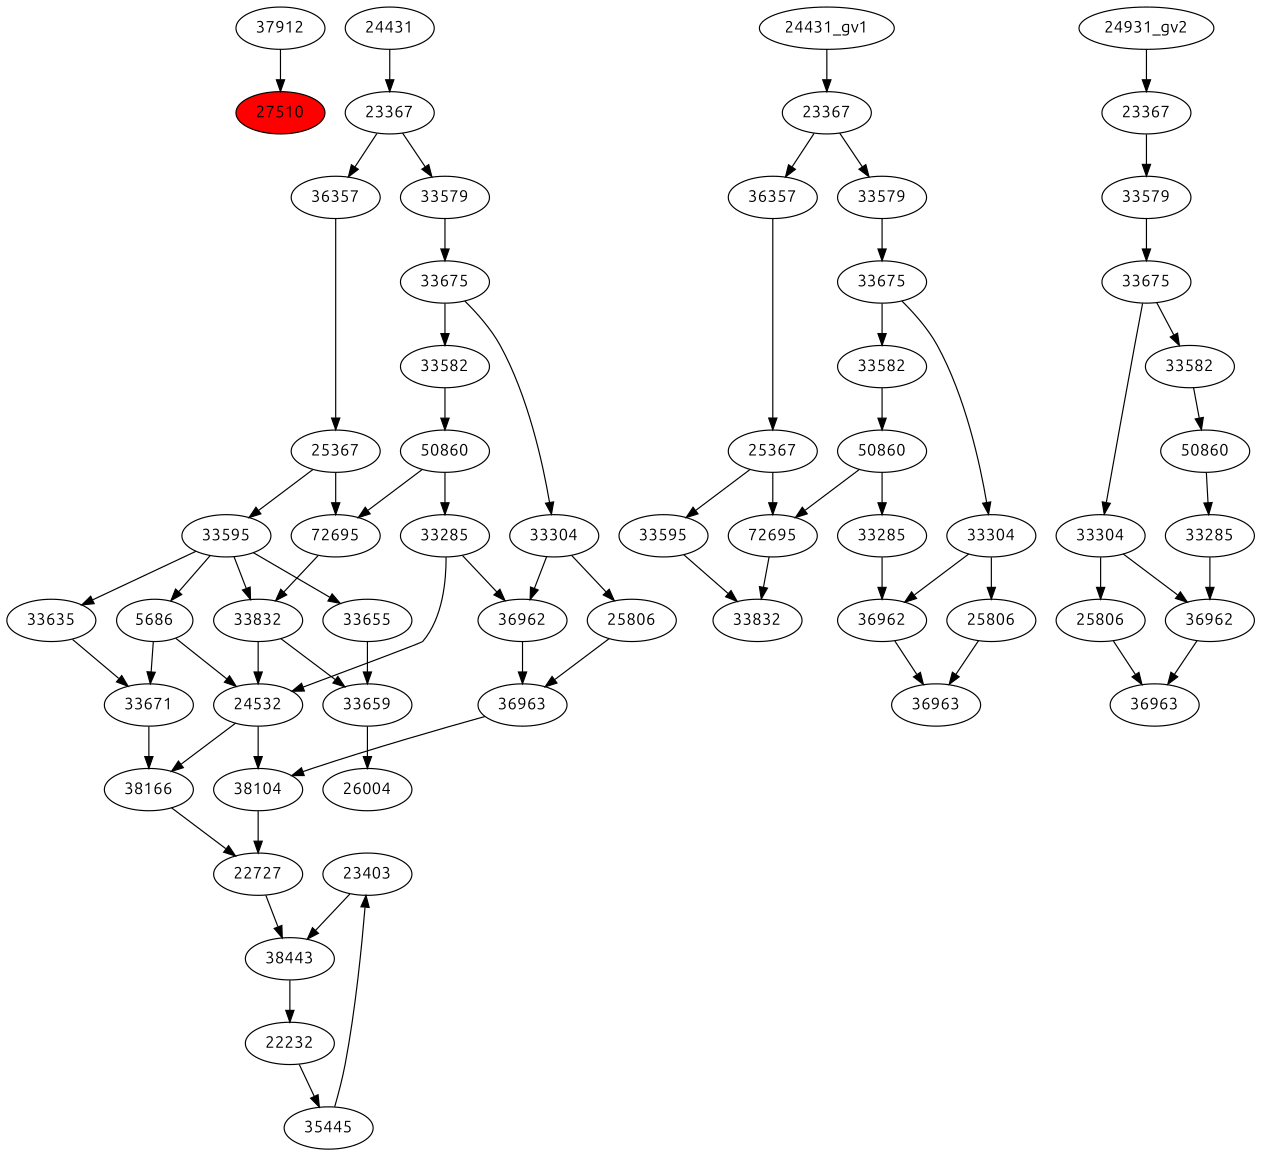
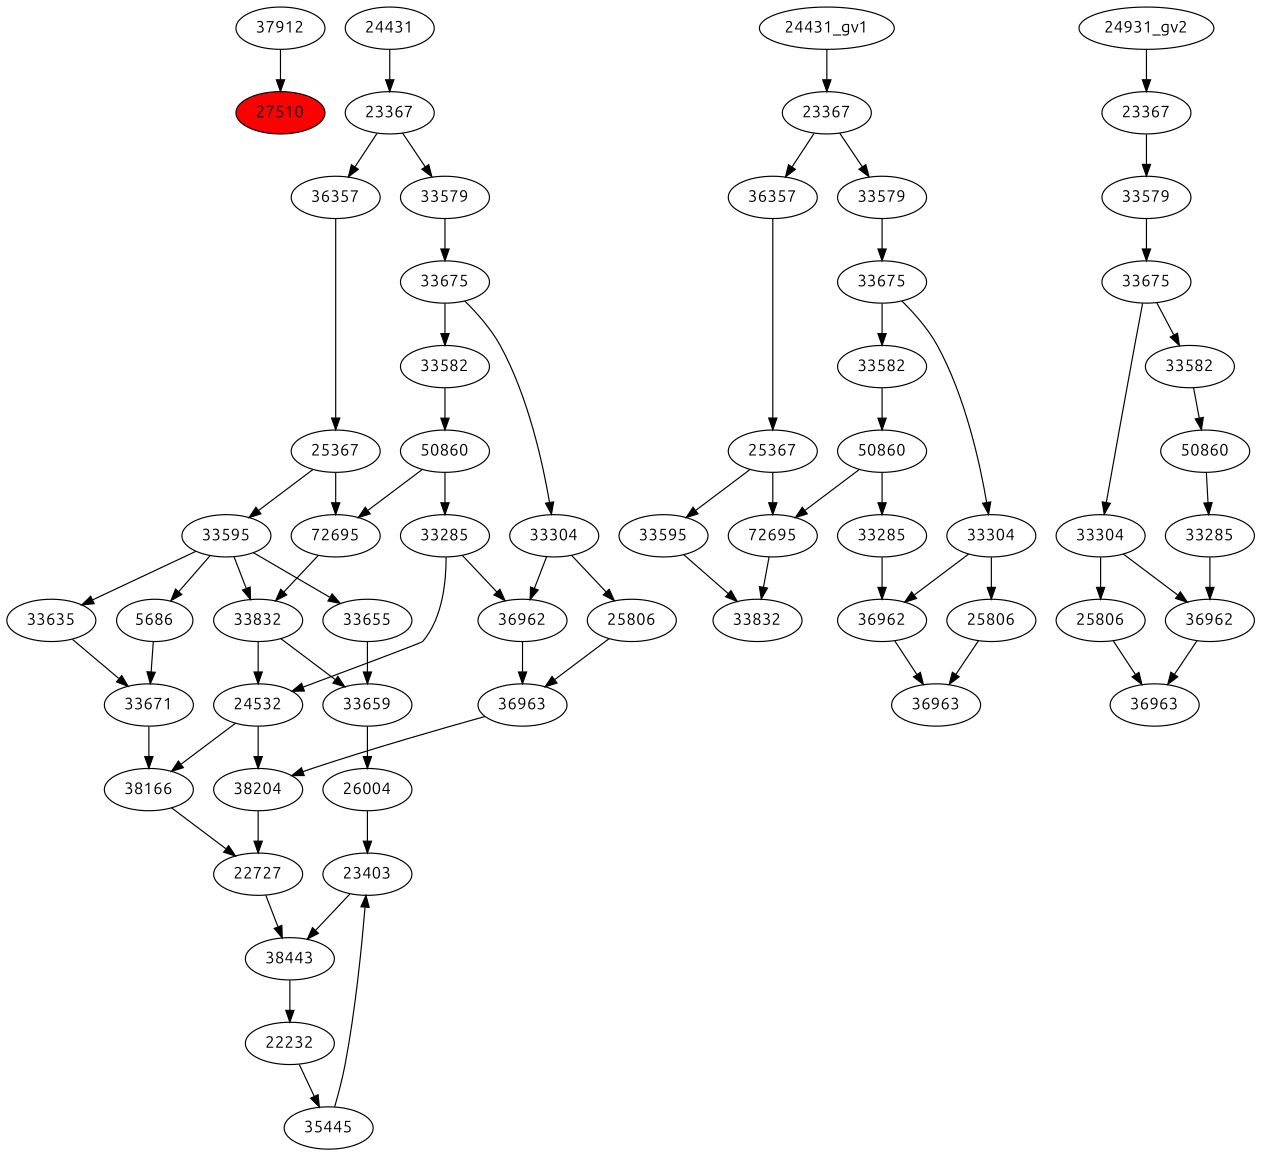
(201, 659) -> none
(258, 790) -> (258, 790)
none -> (367, 826)
